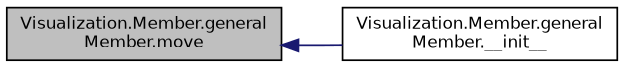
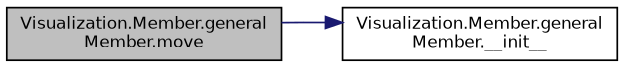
(321, 45) -> (303, 22)
